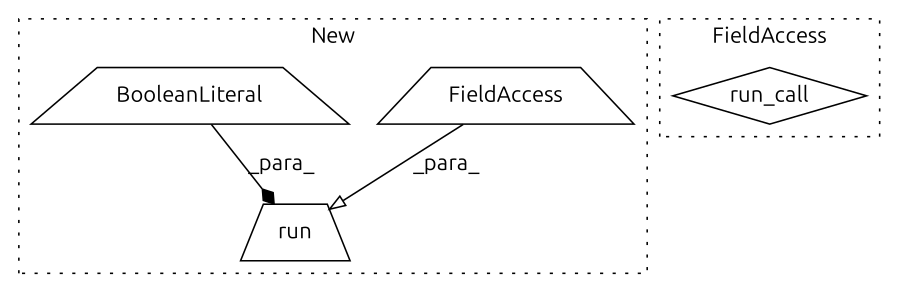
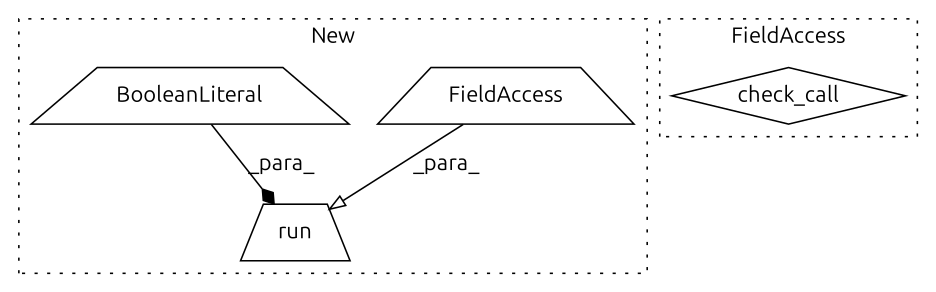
(770, 96) -> (789, 96)
